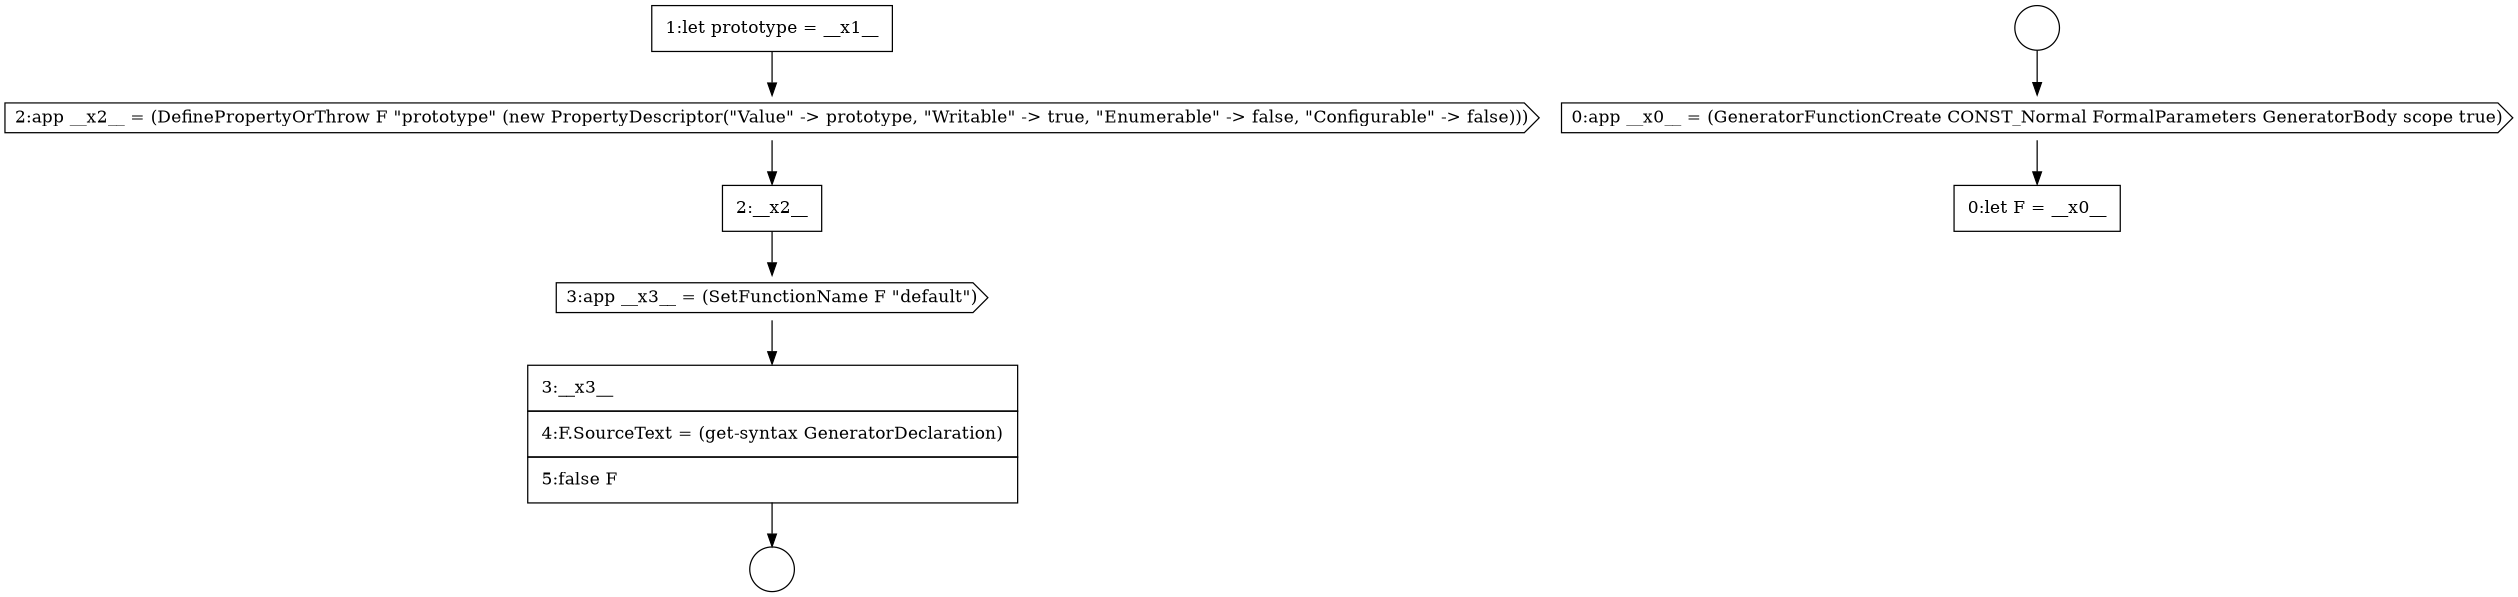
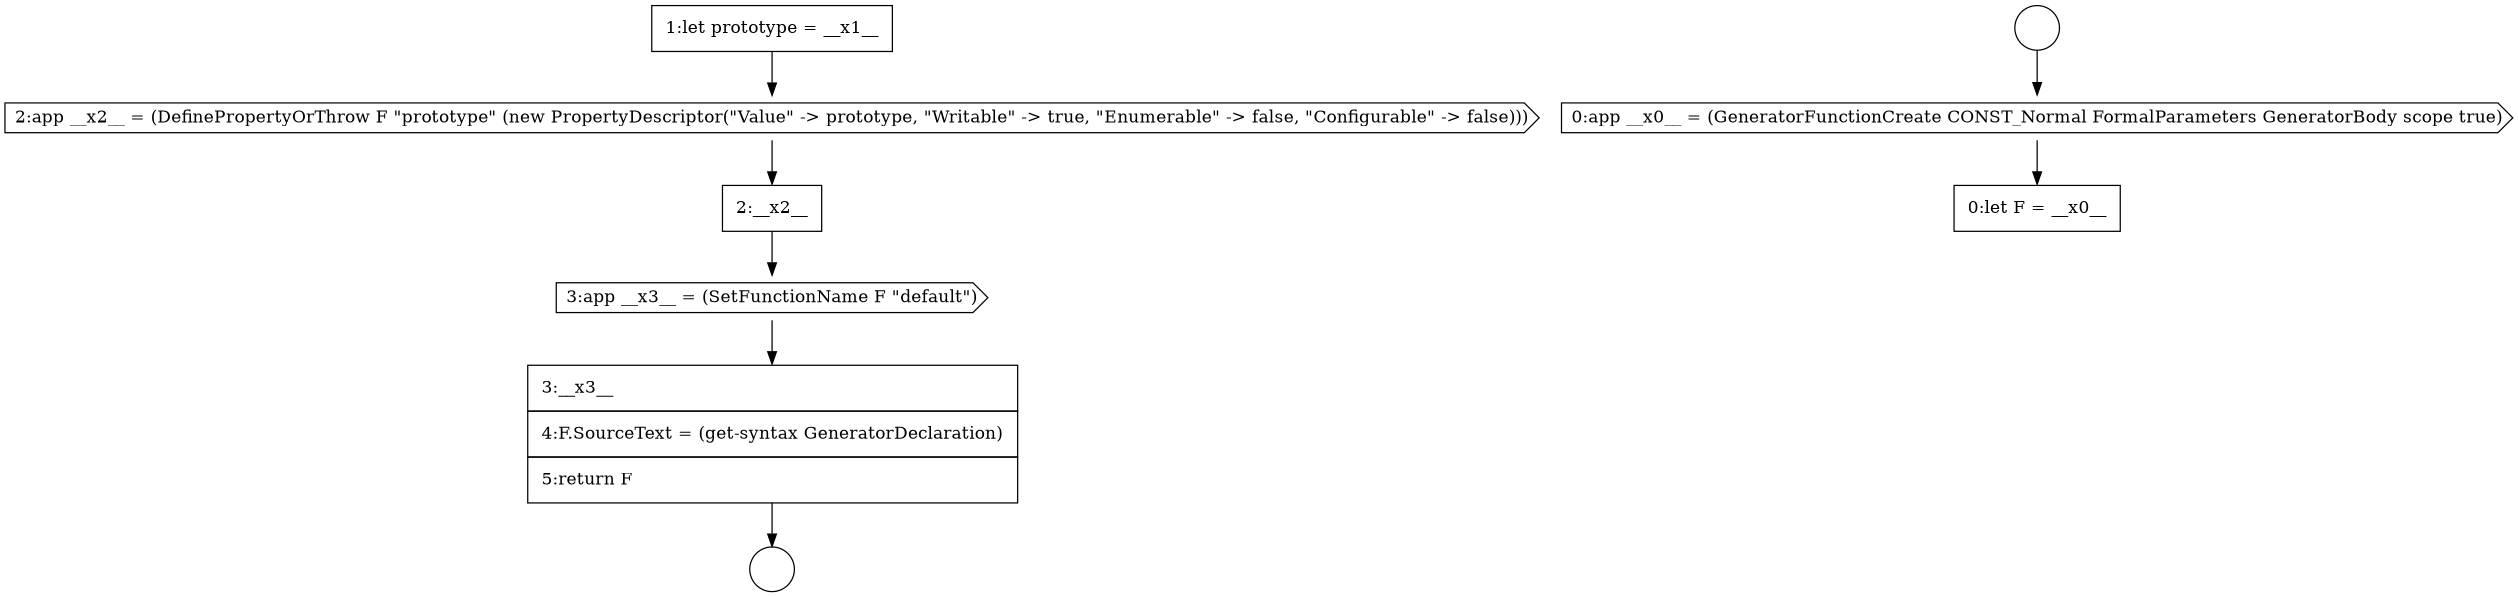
(580, 479) -> (587, 479)
